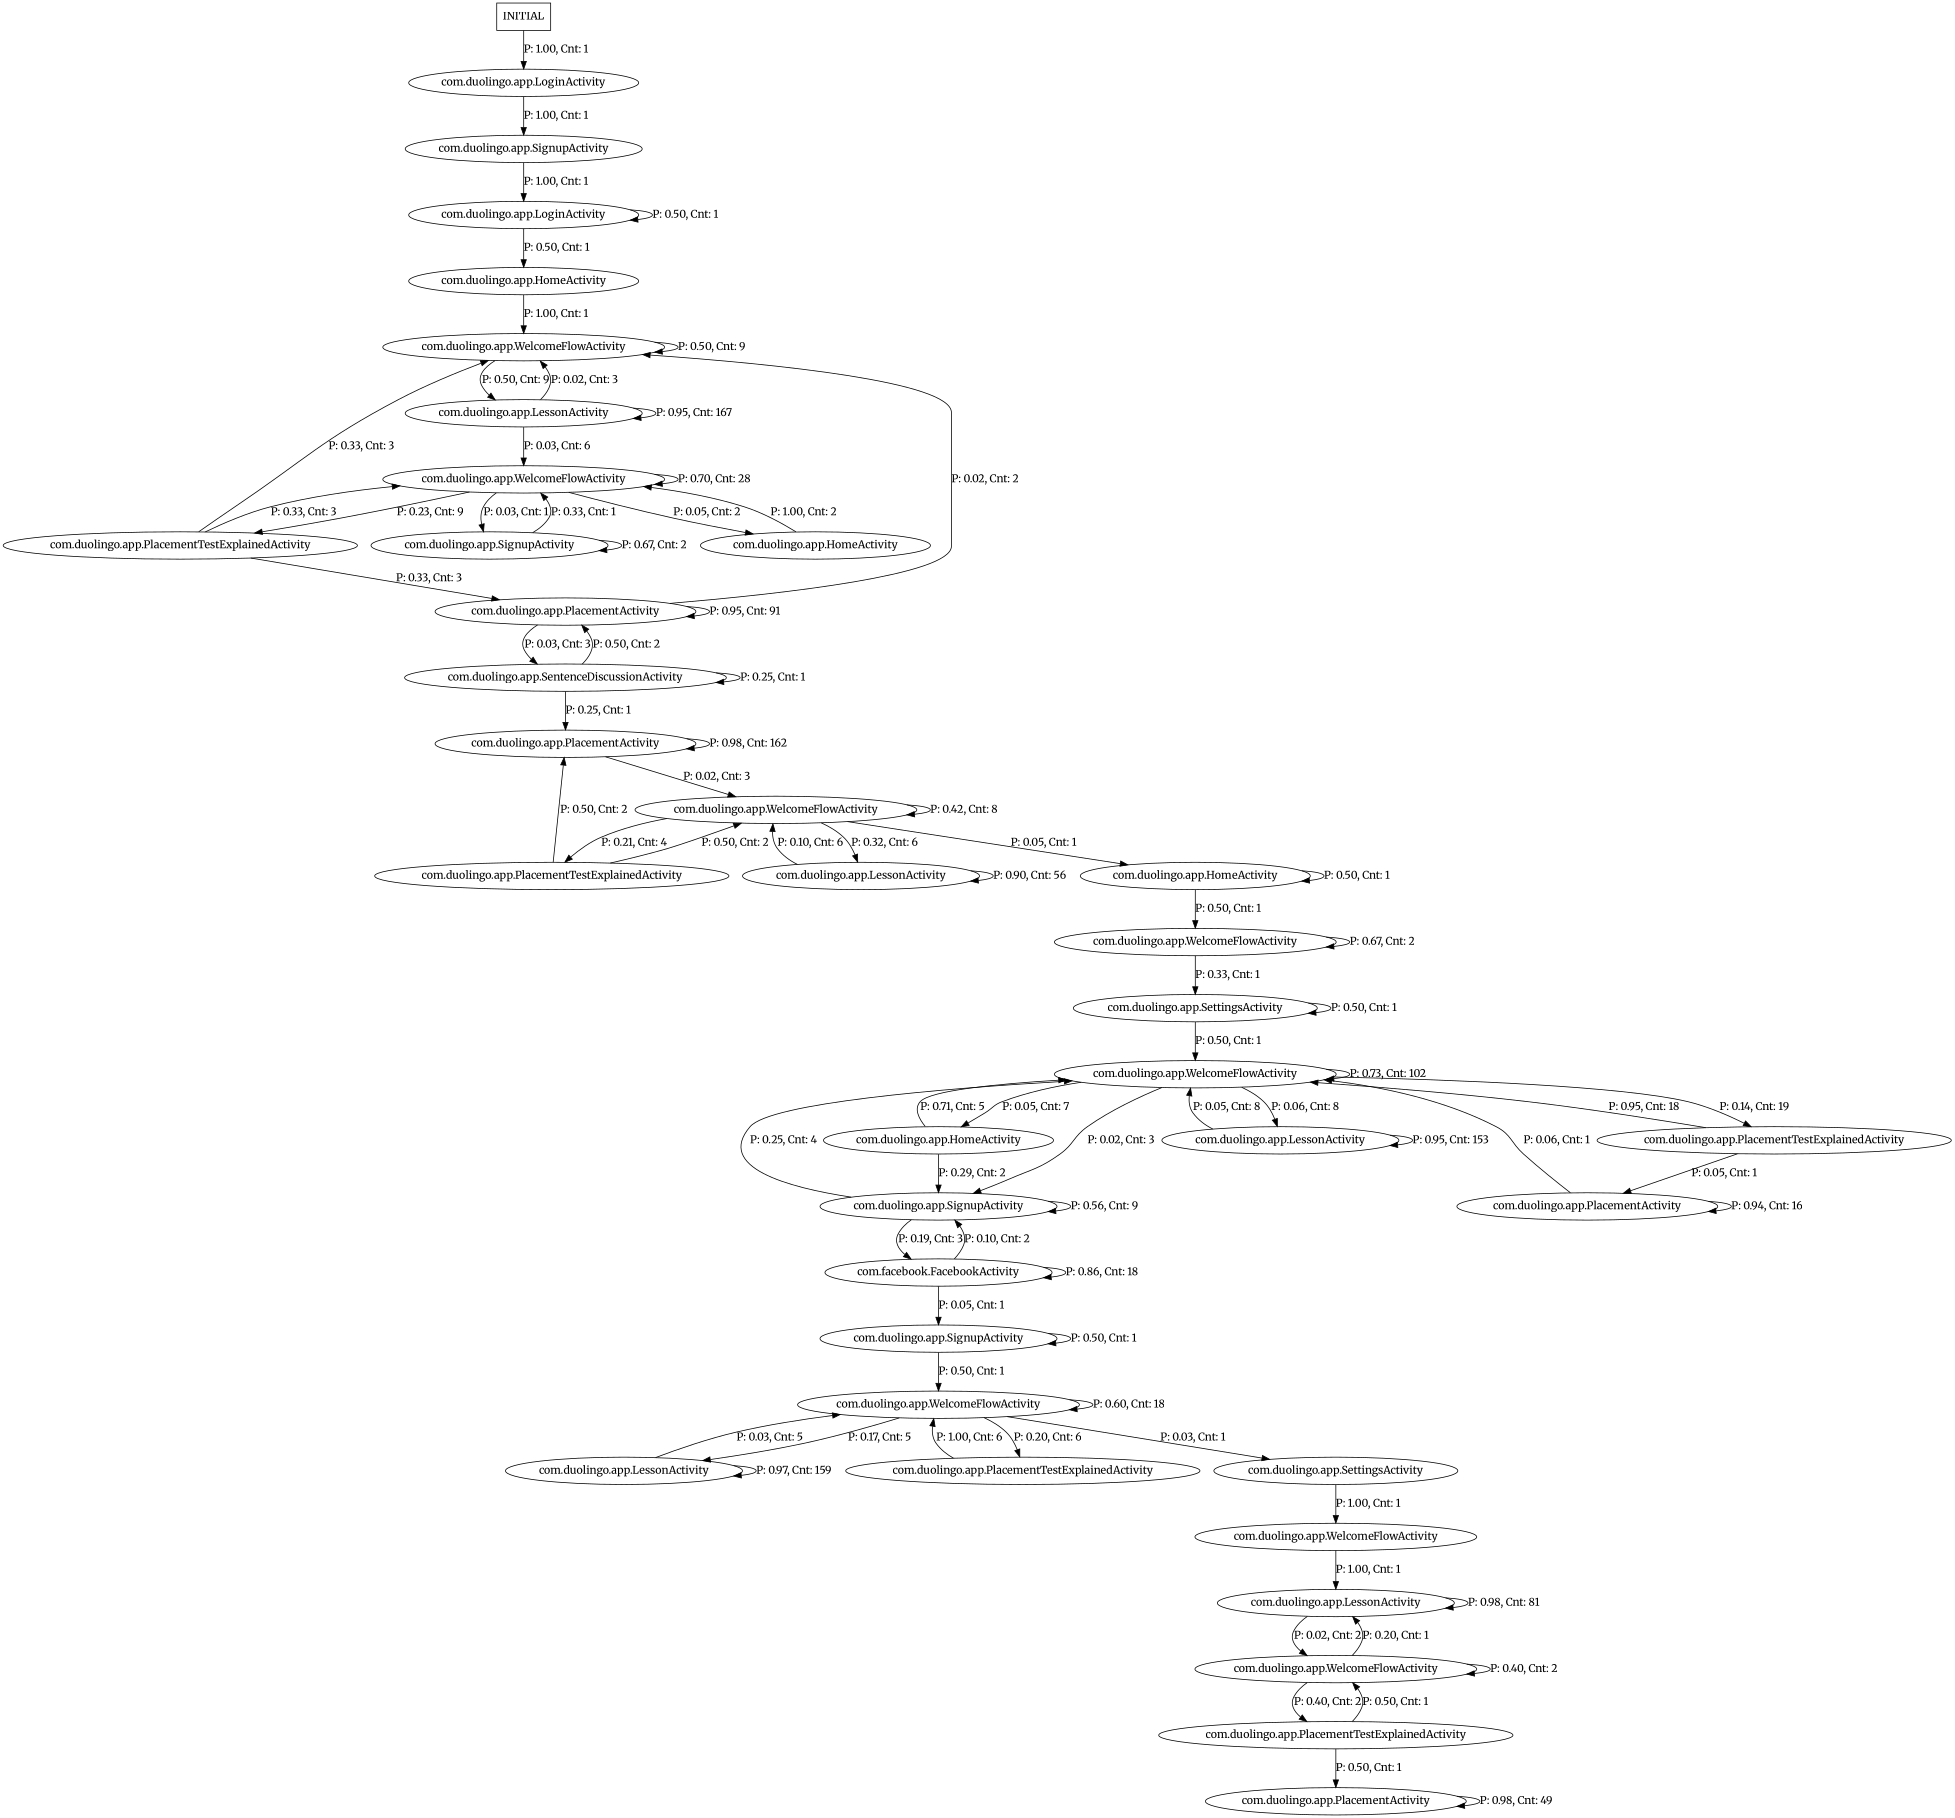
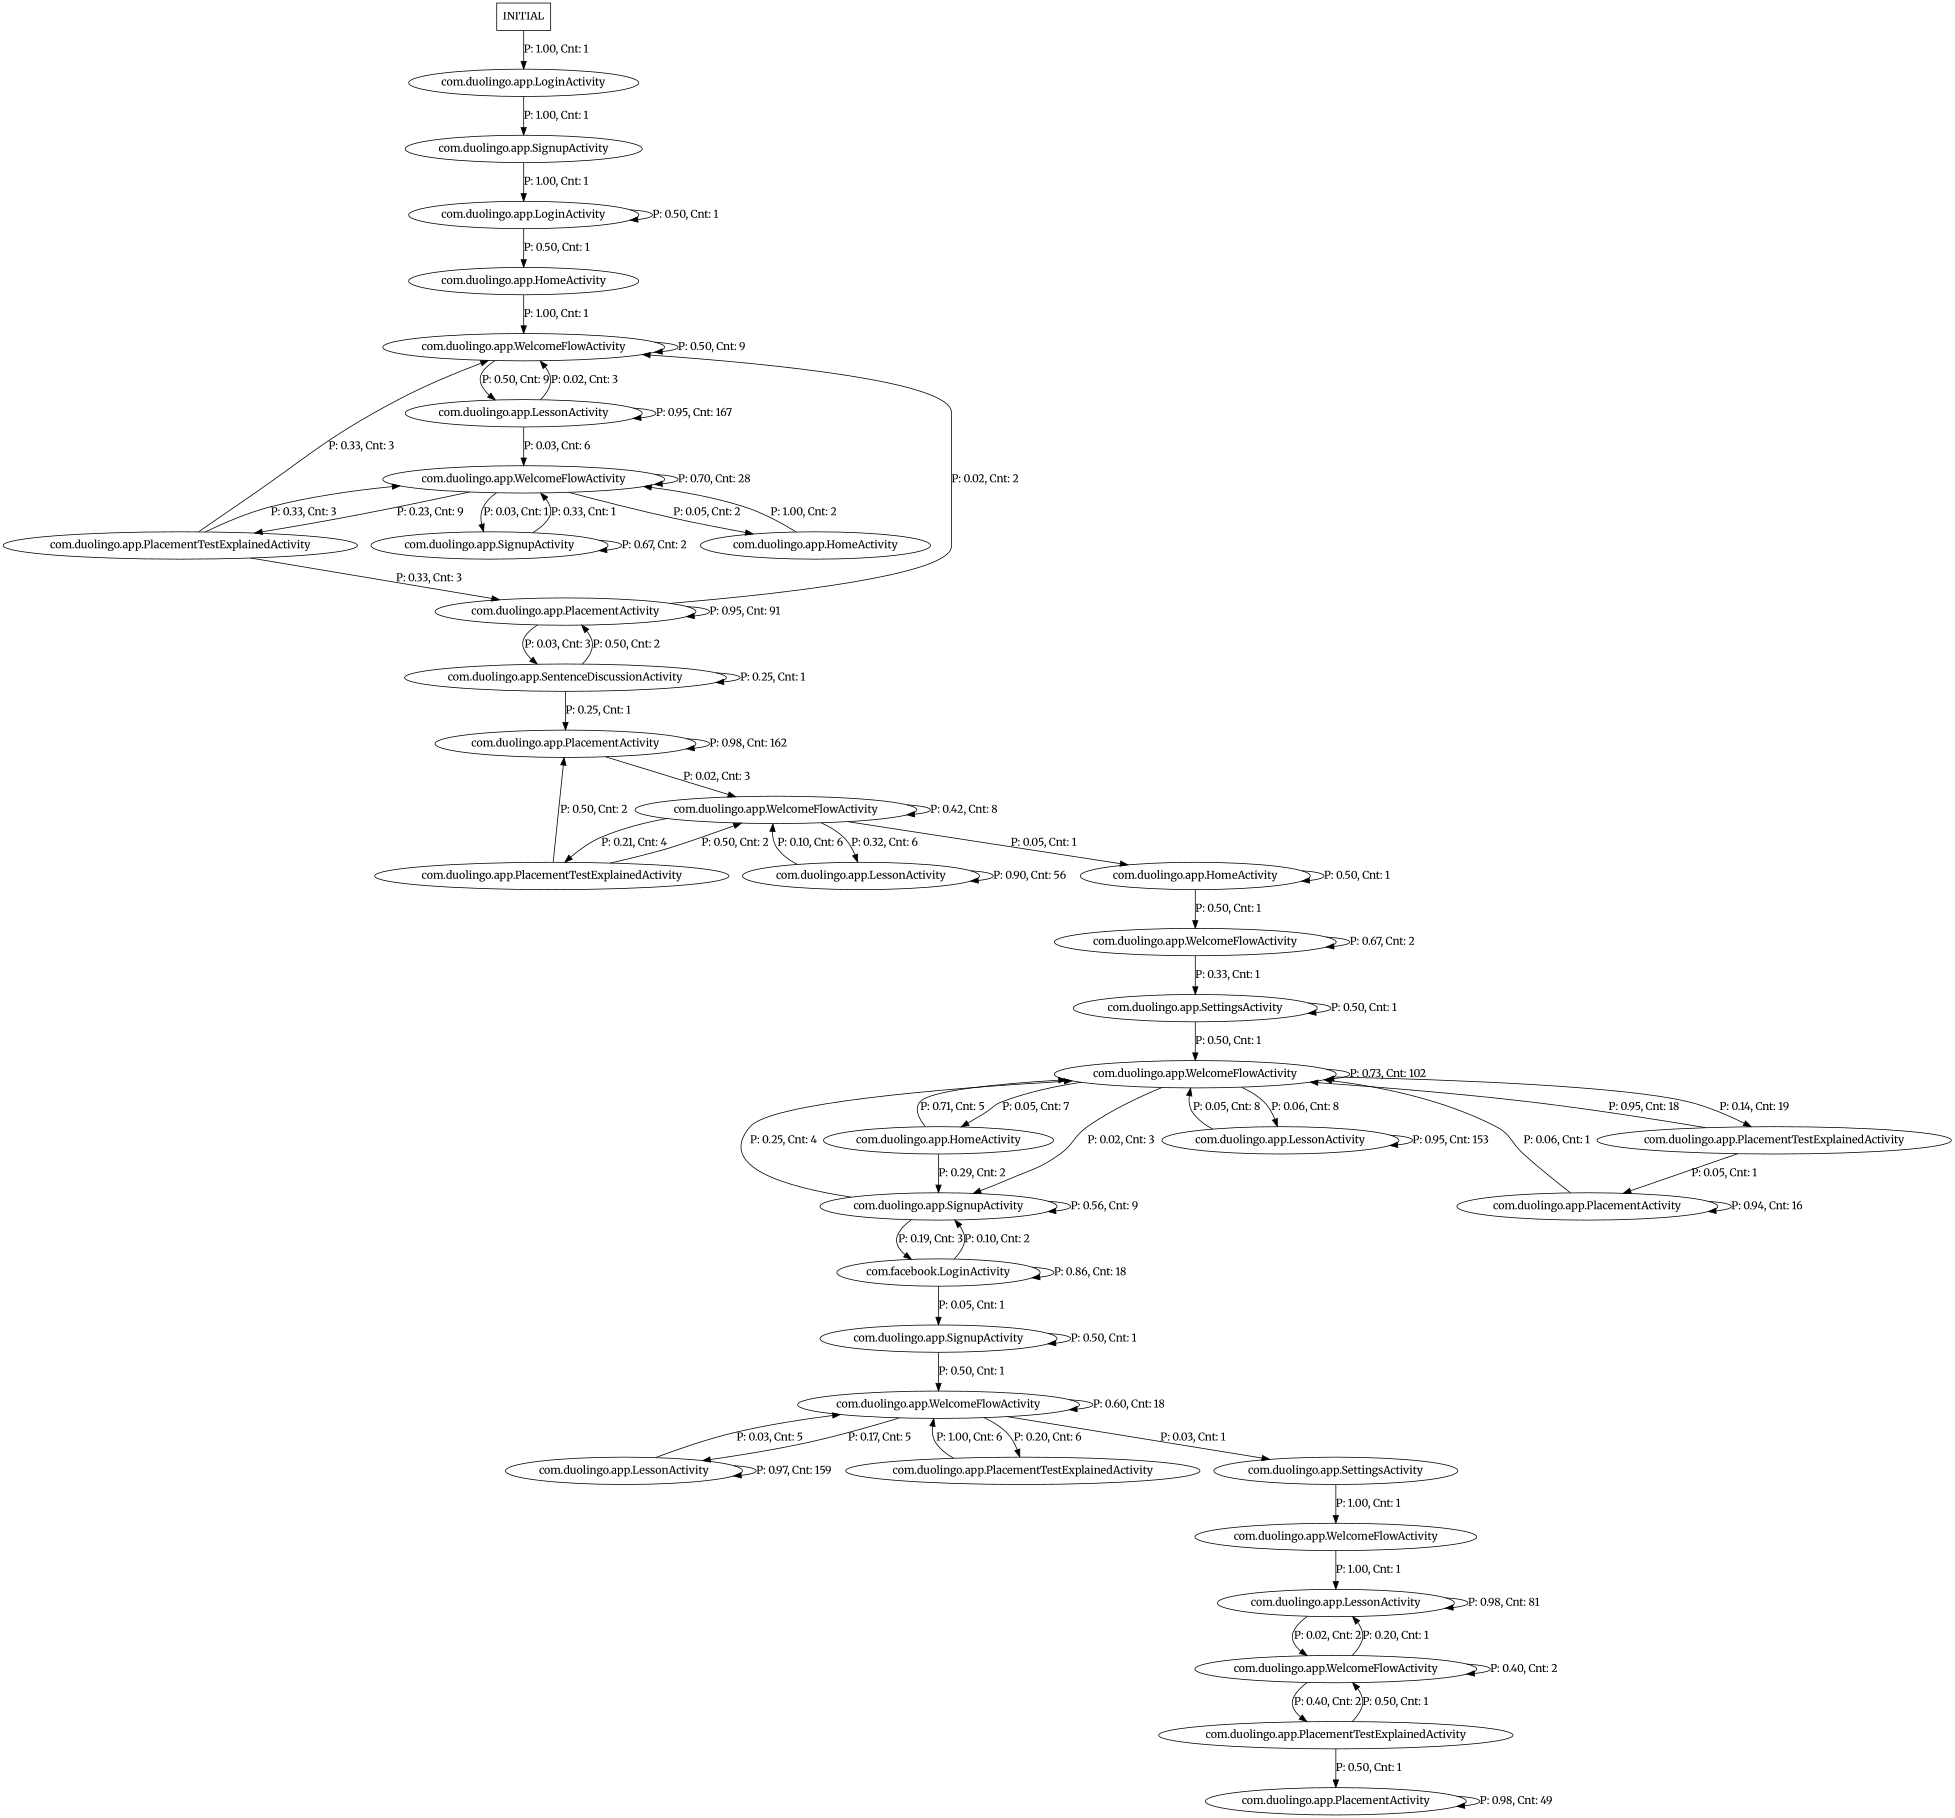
(938, 1273) -> (938, 1273)
